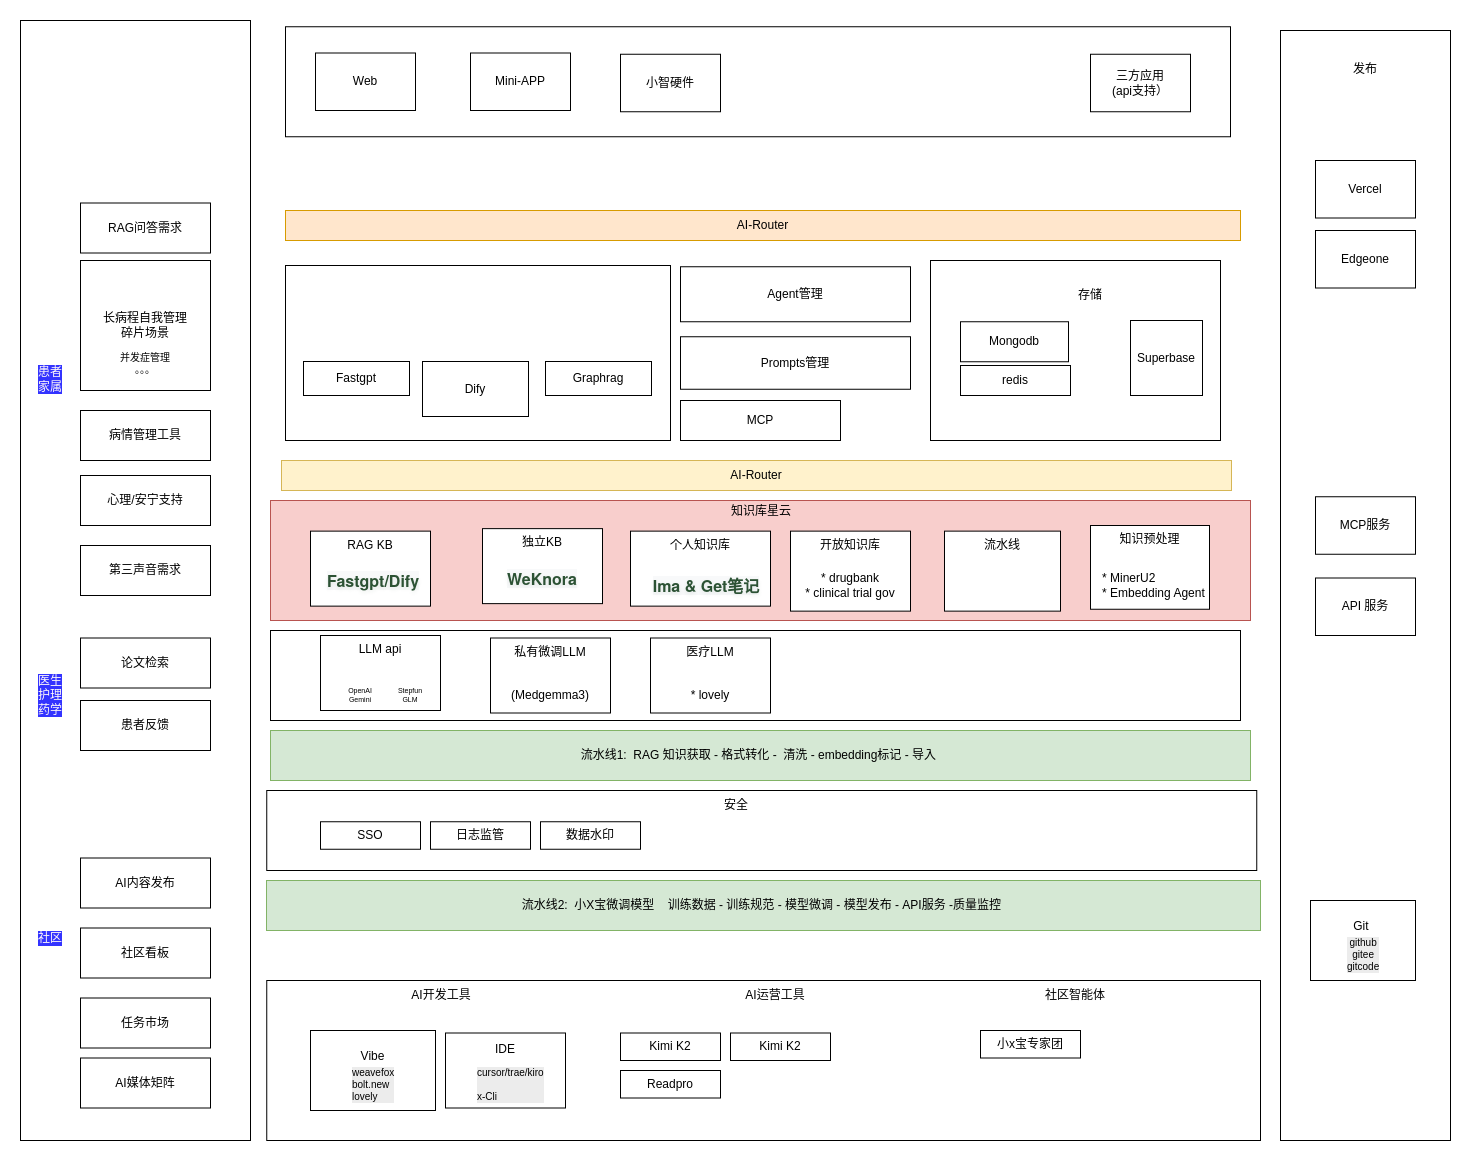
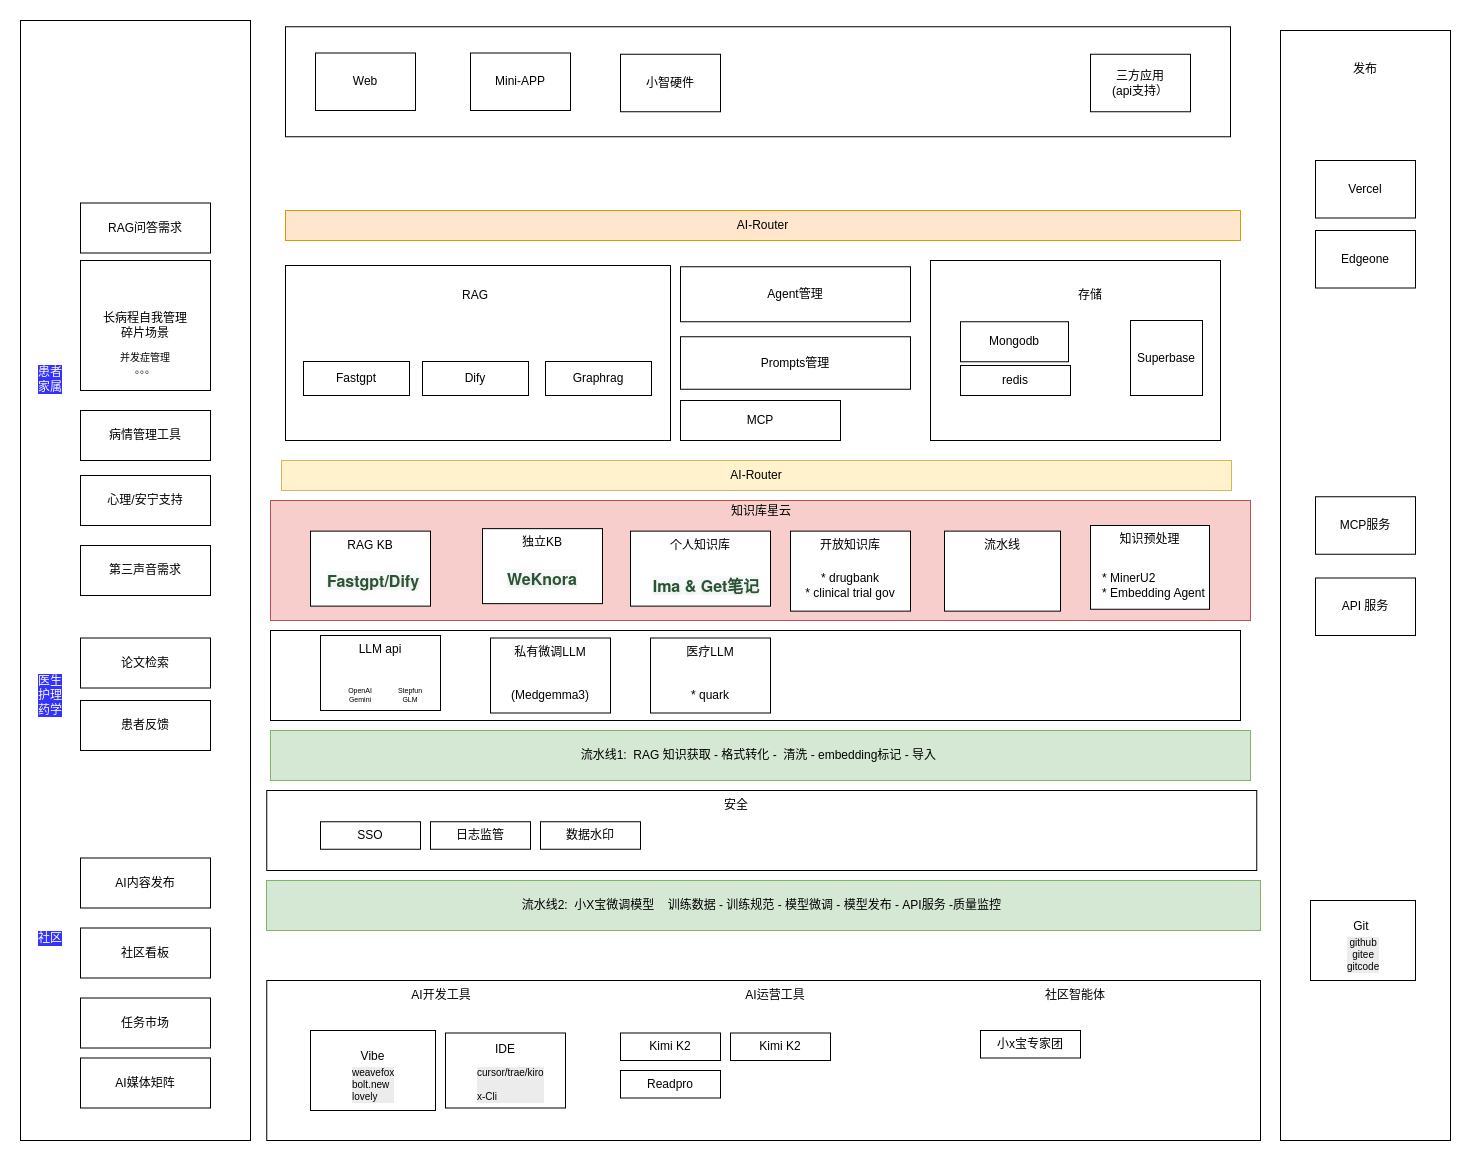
none -> (476, 296)
(476, 389) -> (476, 379)
(711, 660) -> (711, 660)
